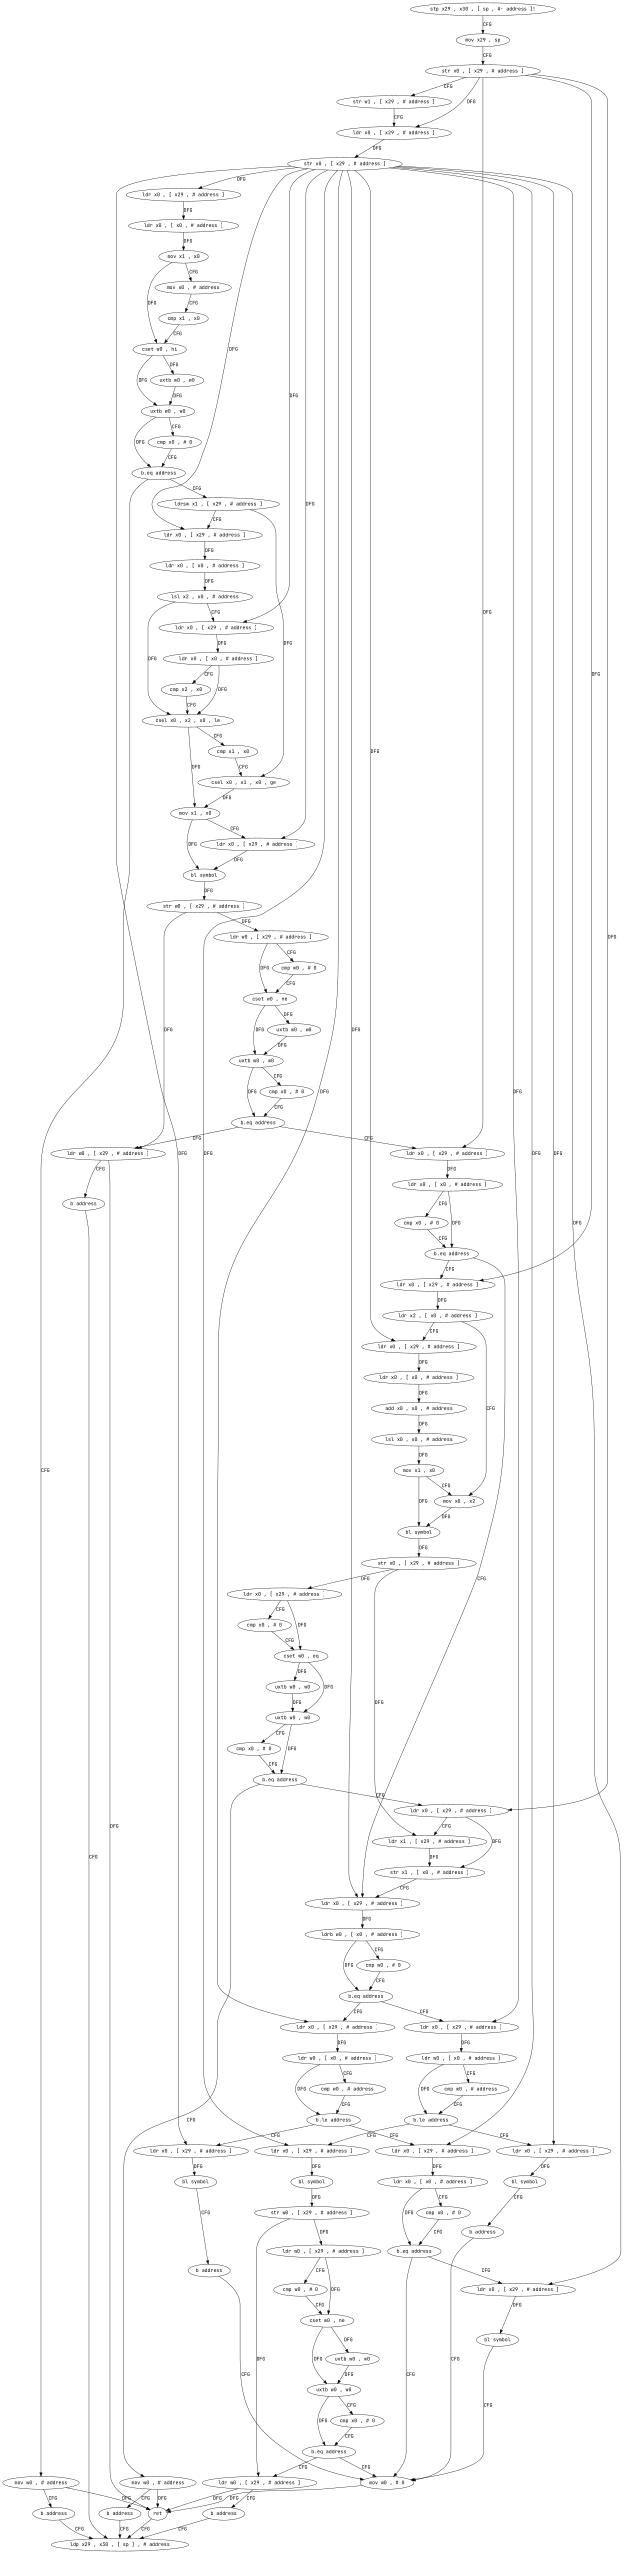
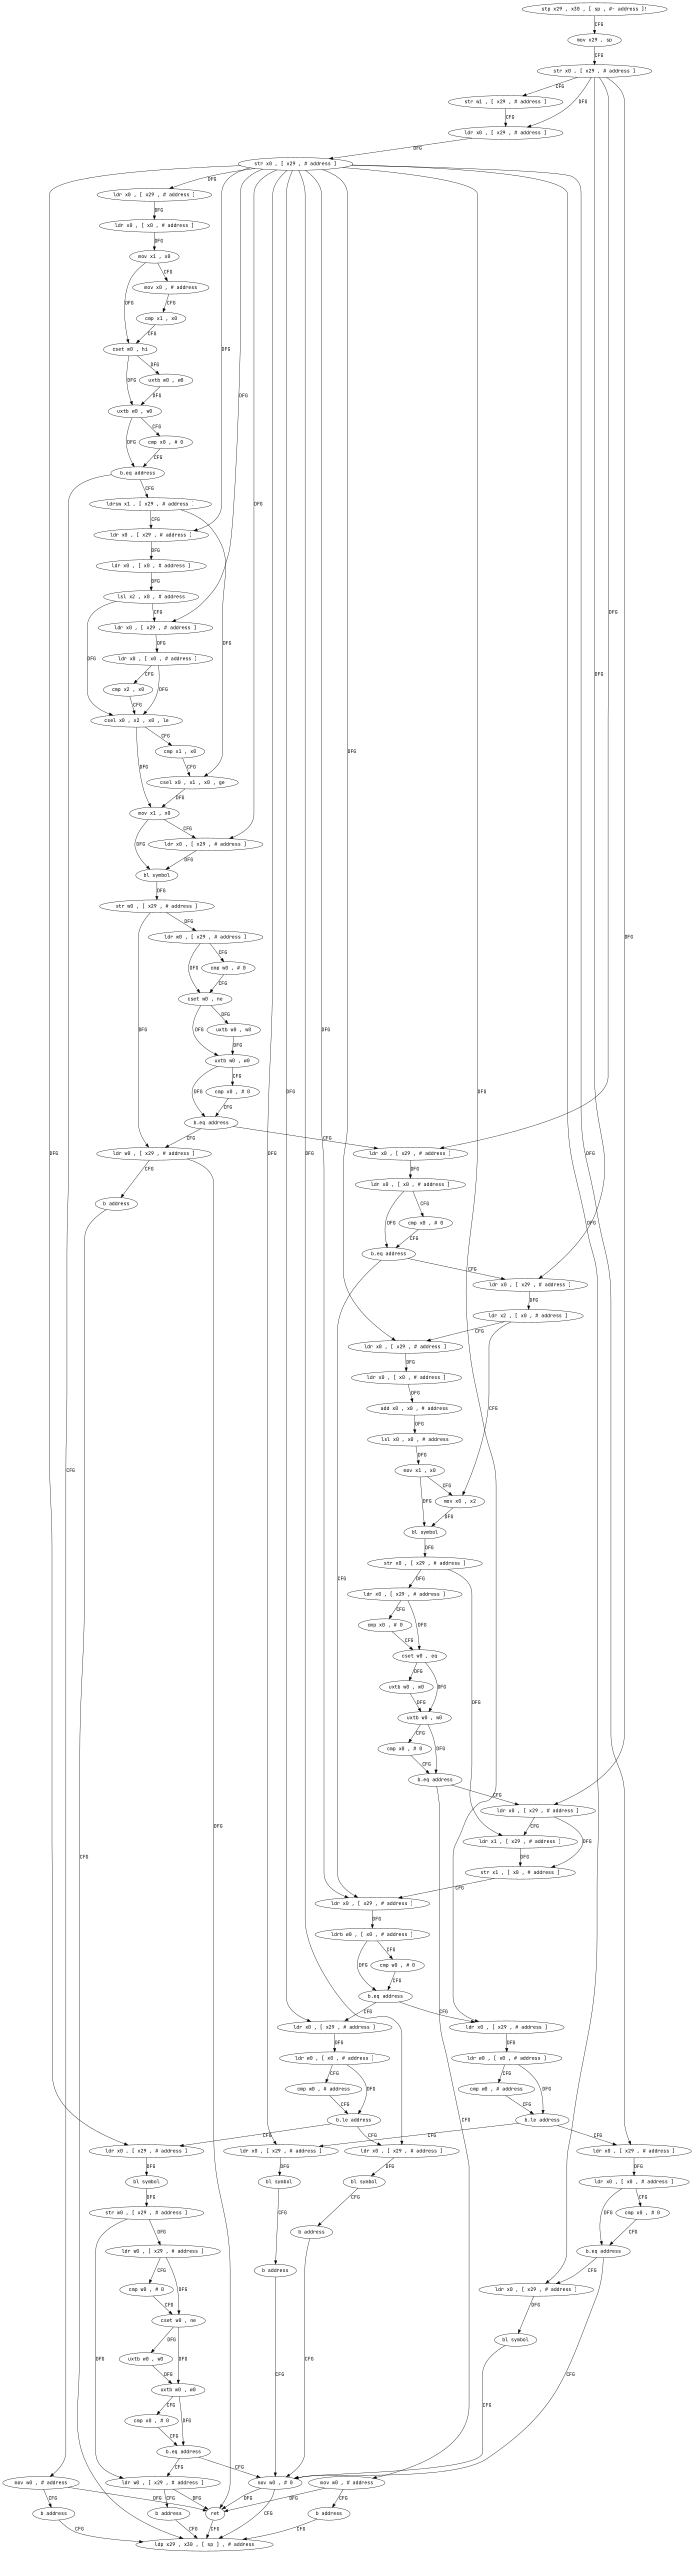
none -> (253, 2518)
